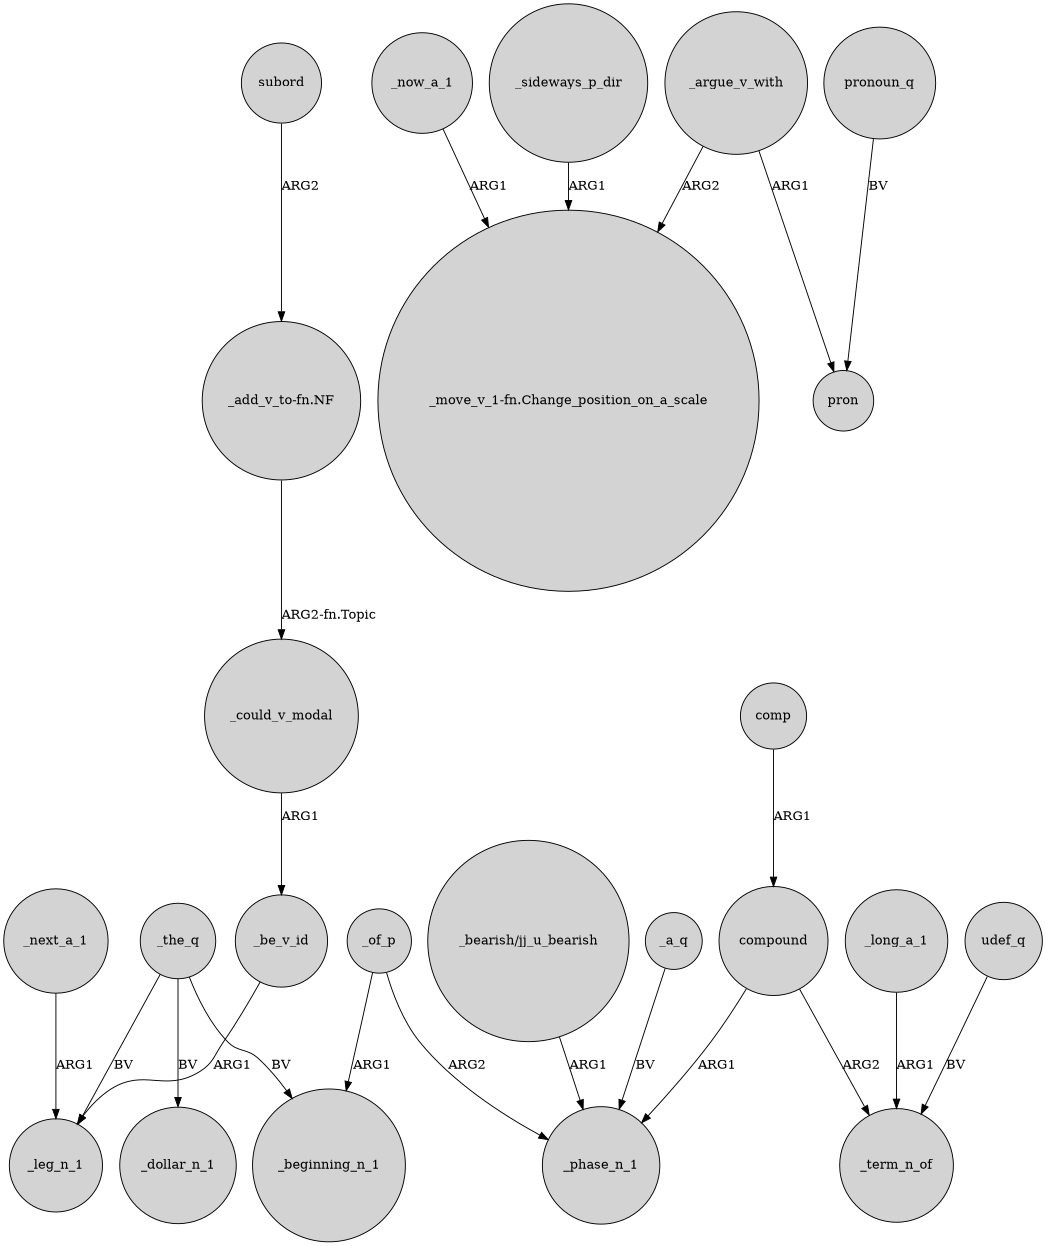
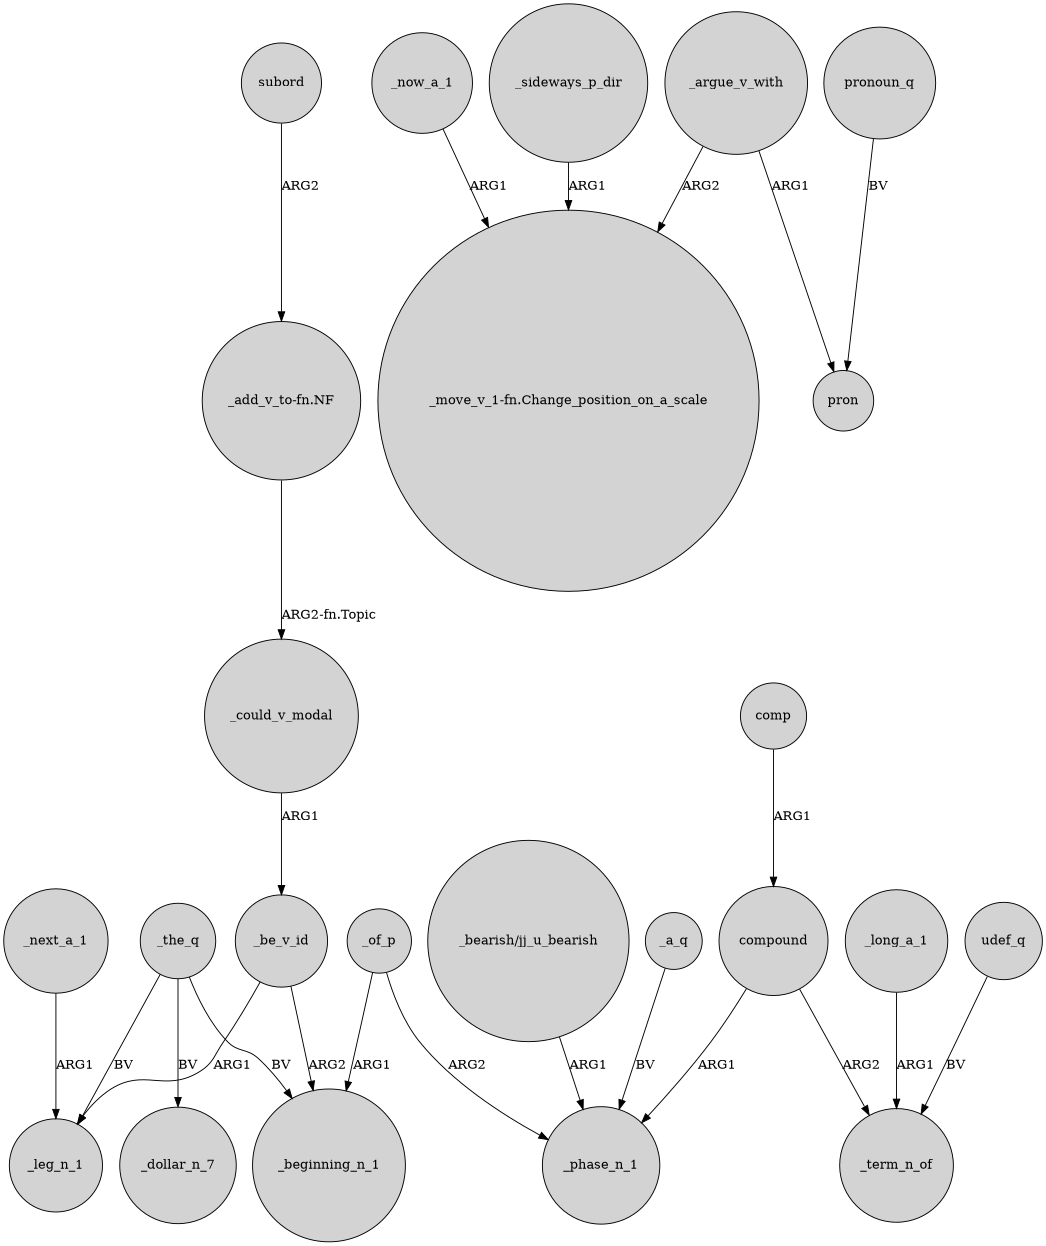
none -> (301, 1034)
(178, 1165) -> (178, 1165)
